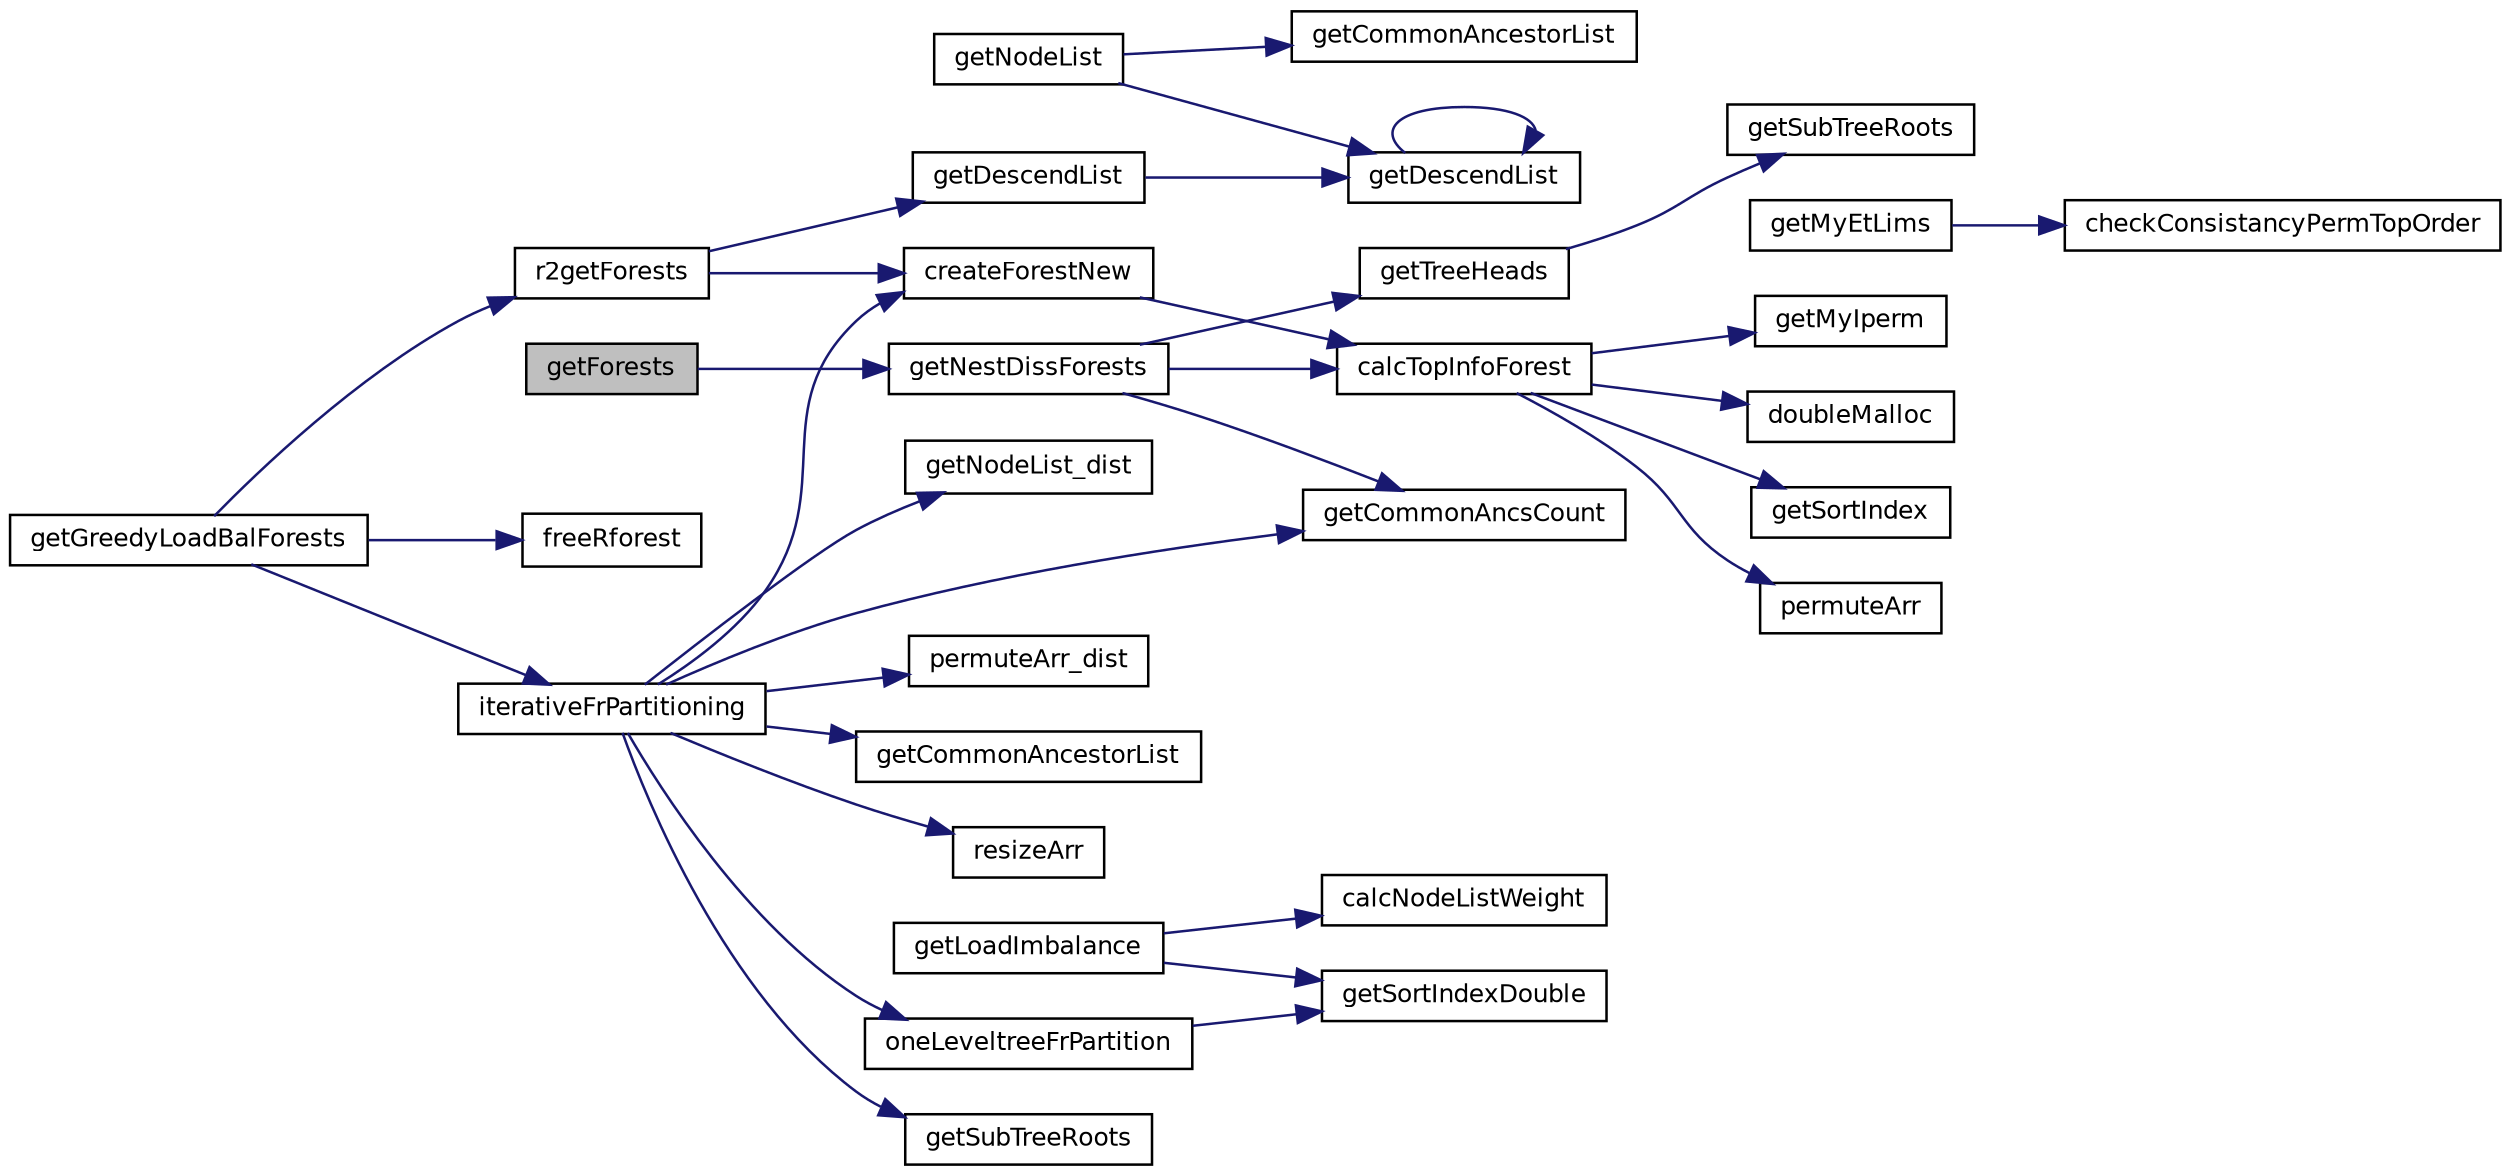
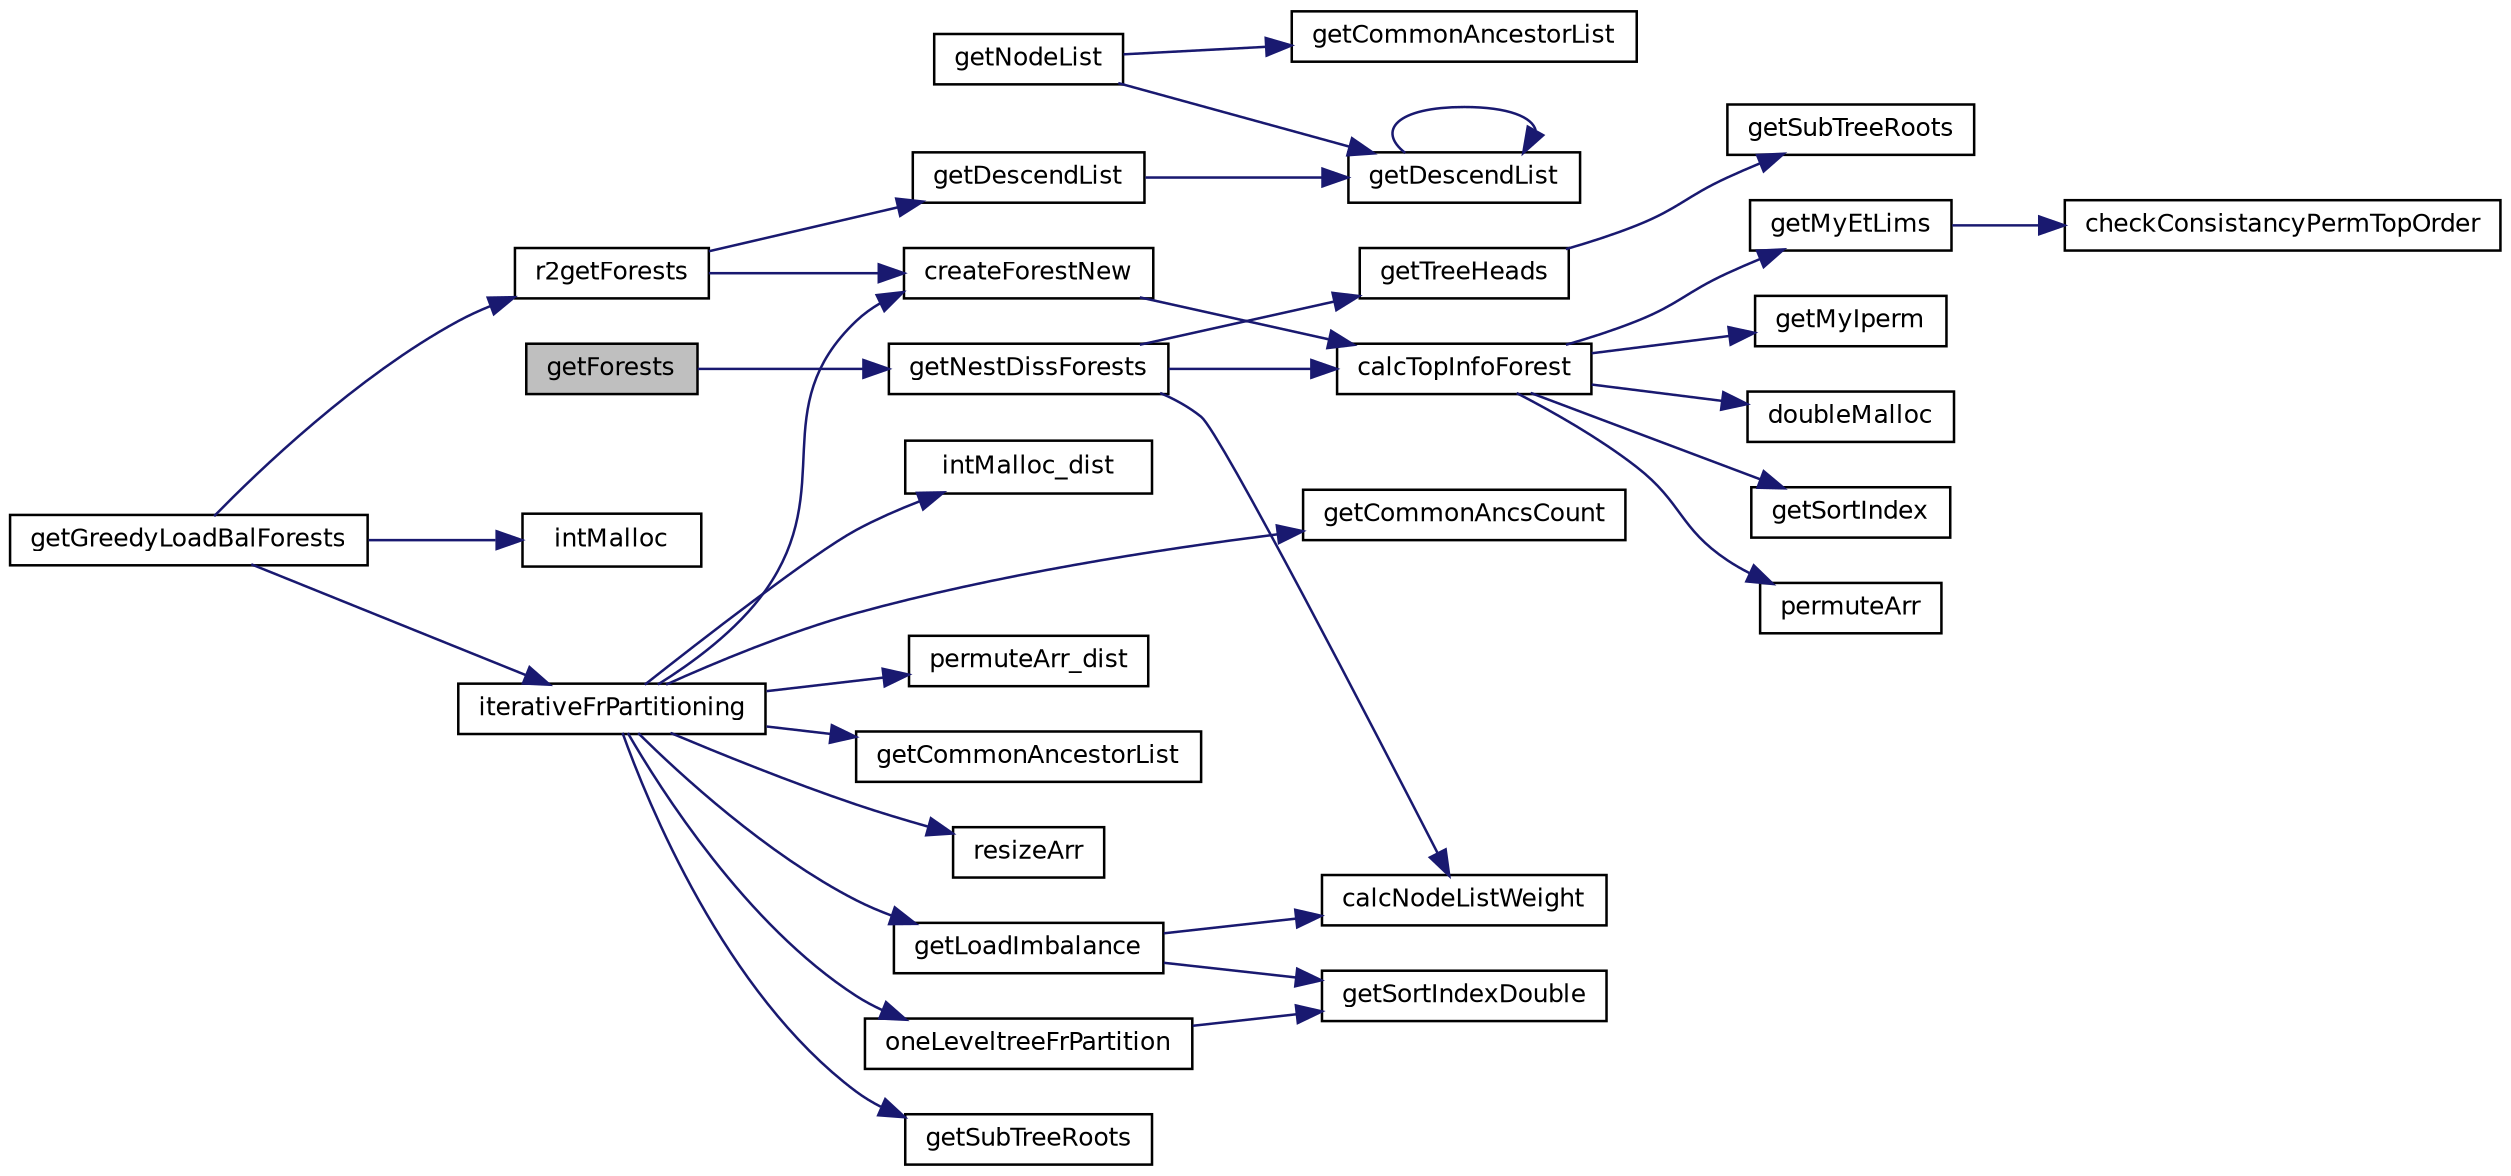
none -> (1665, 308)
(1252, 434) -> (1312, 612)
(1029, 467) -> (1029, 467)
(612, 540) -> (612, 540)
none -> (757, 836)
